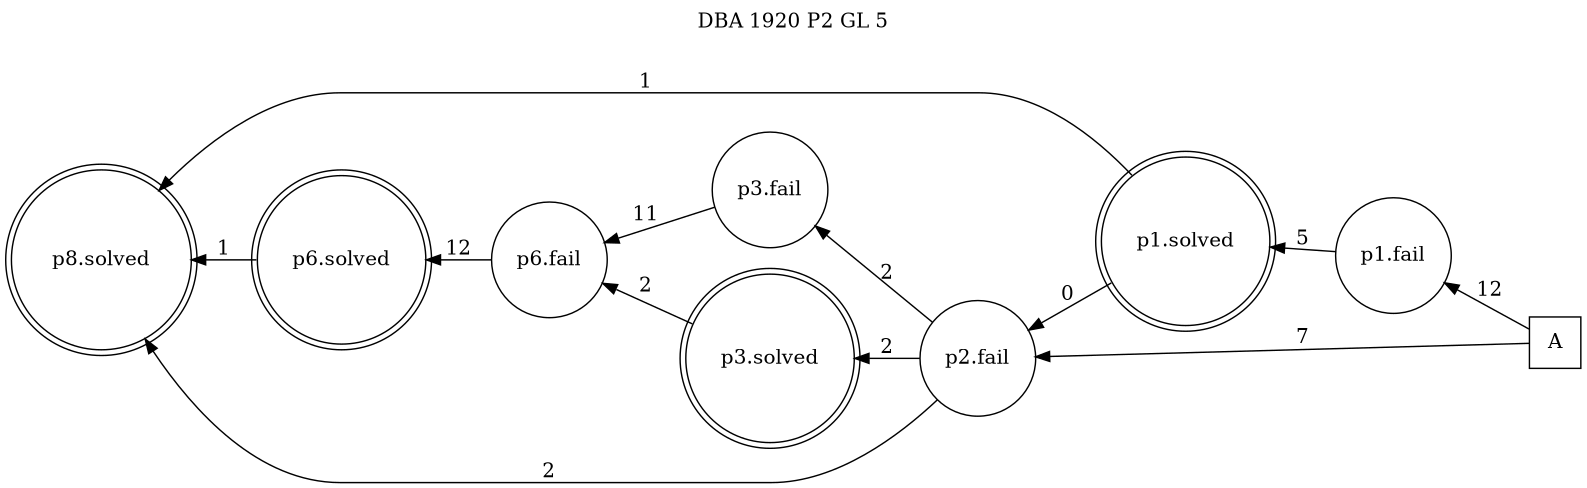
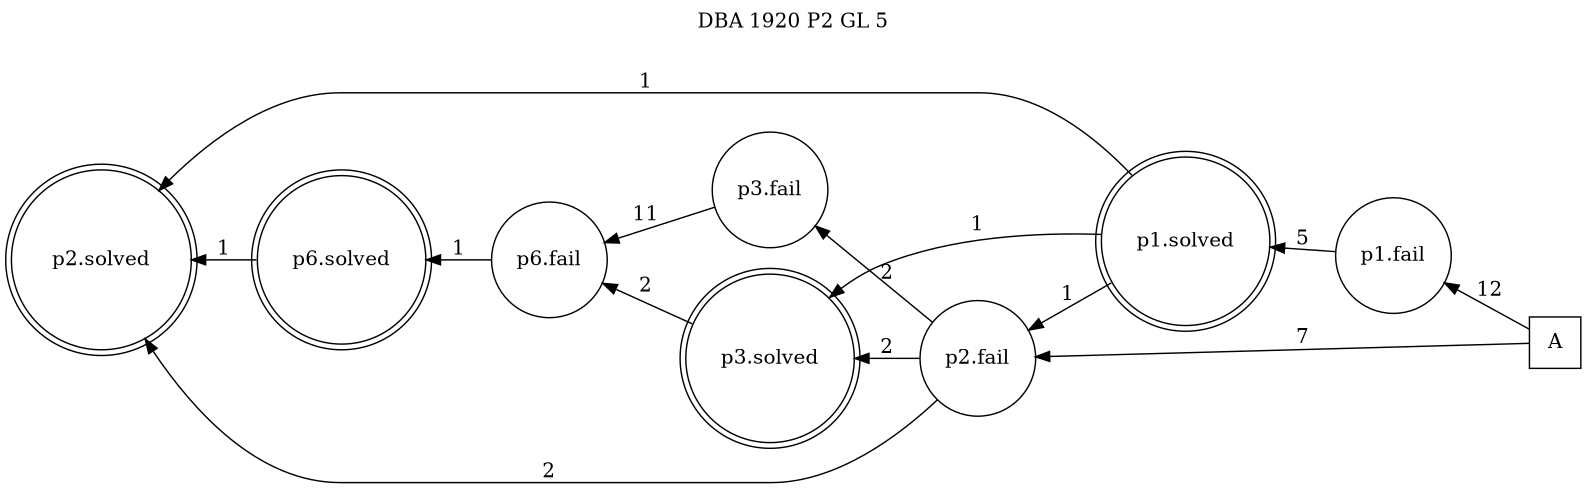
none -> (966, 242)
(459, 249) -> (459, 249)
(101, 260) -> (101, 260)
(1068, 295) -> (1068, 295)
